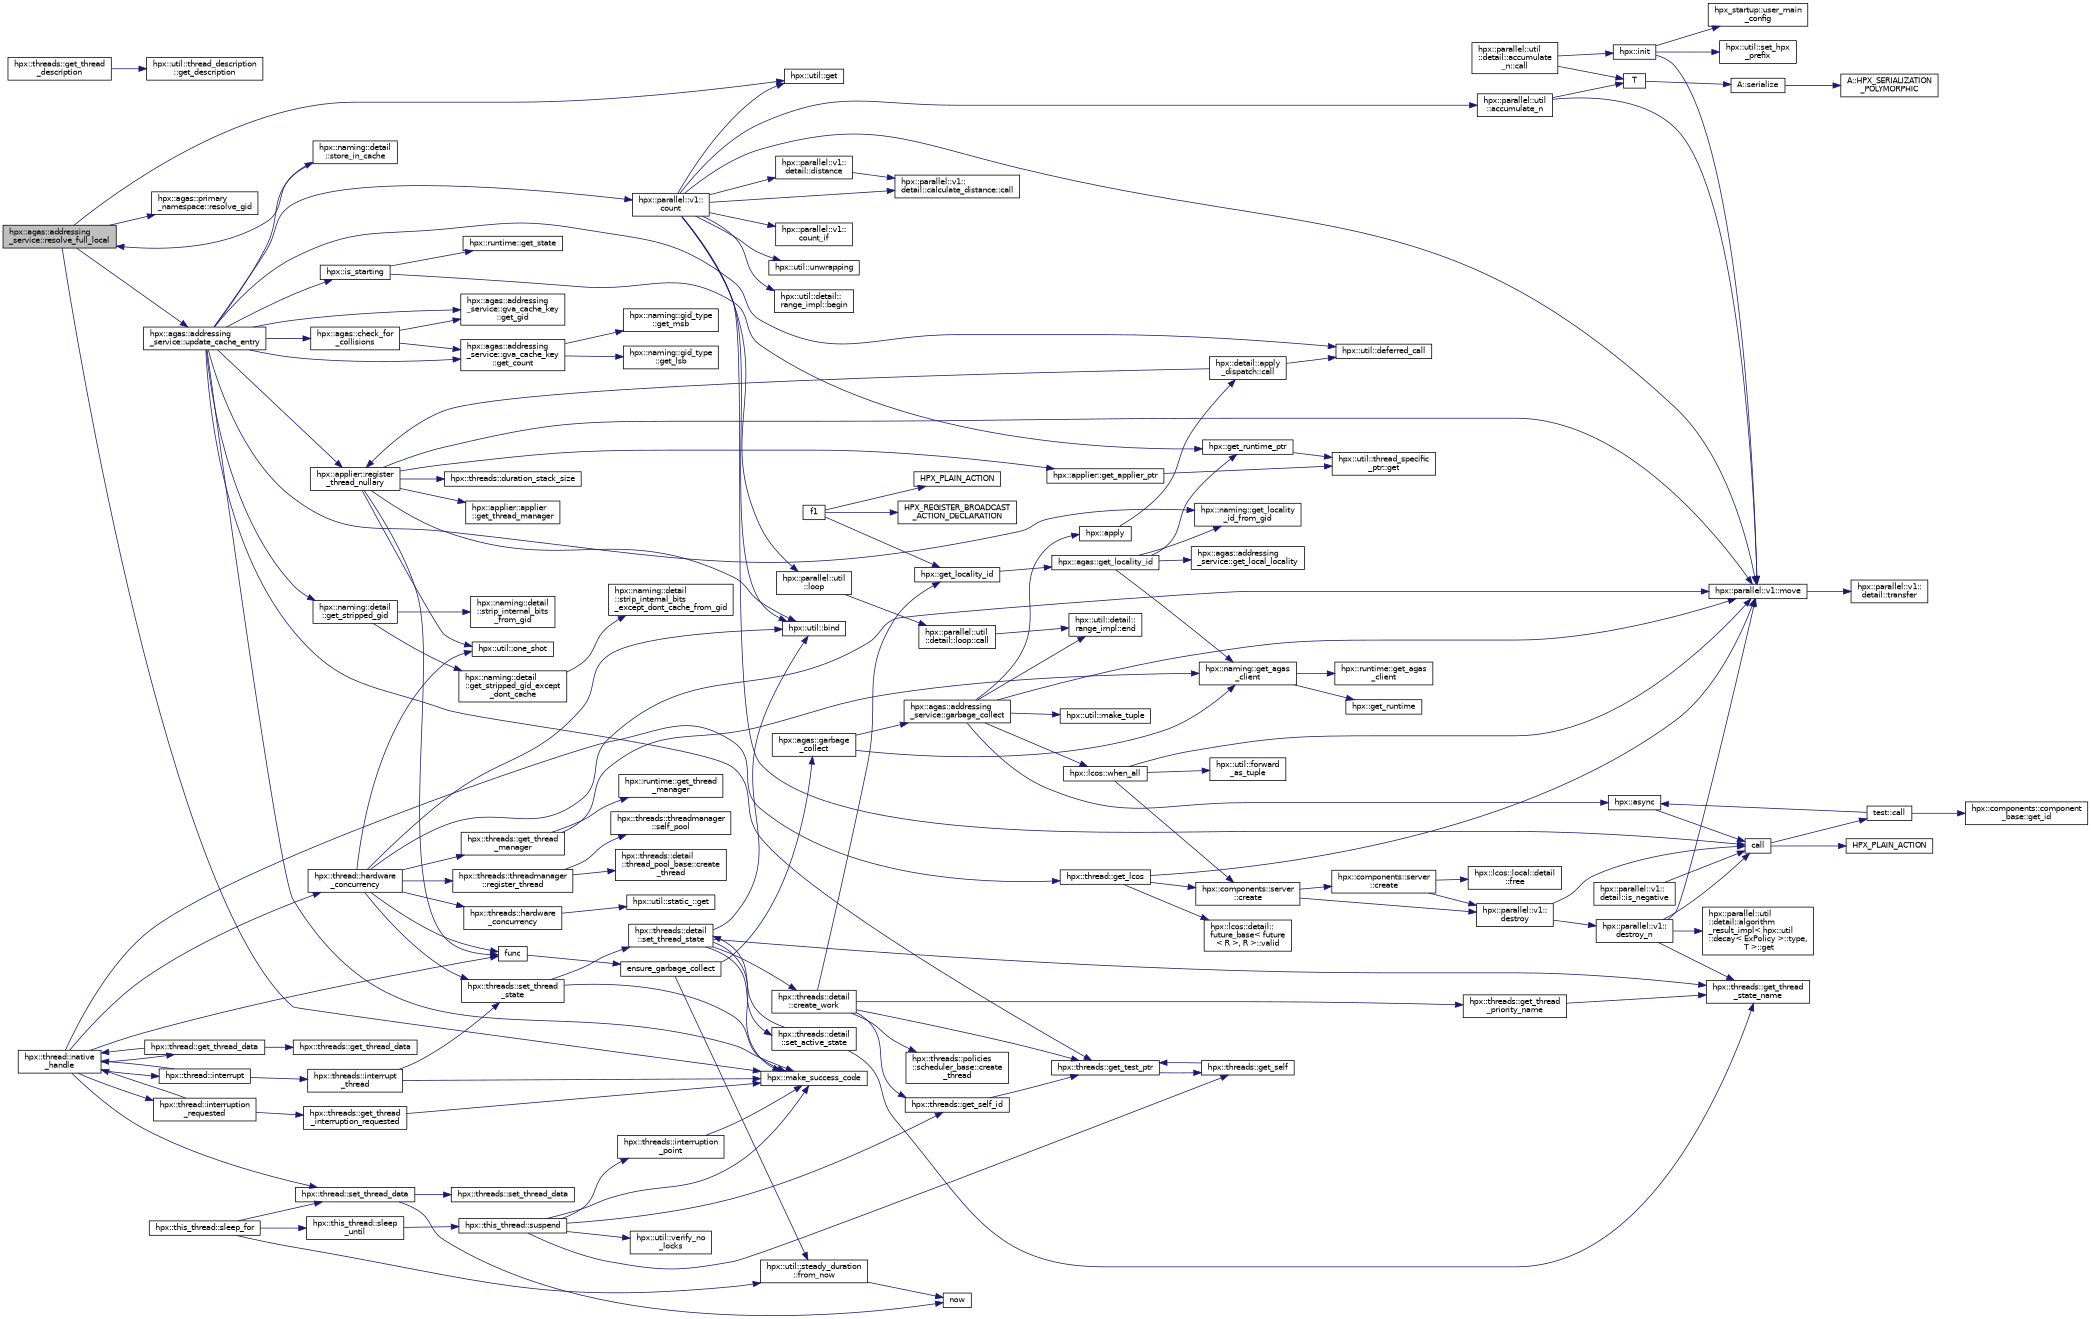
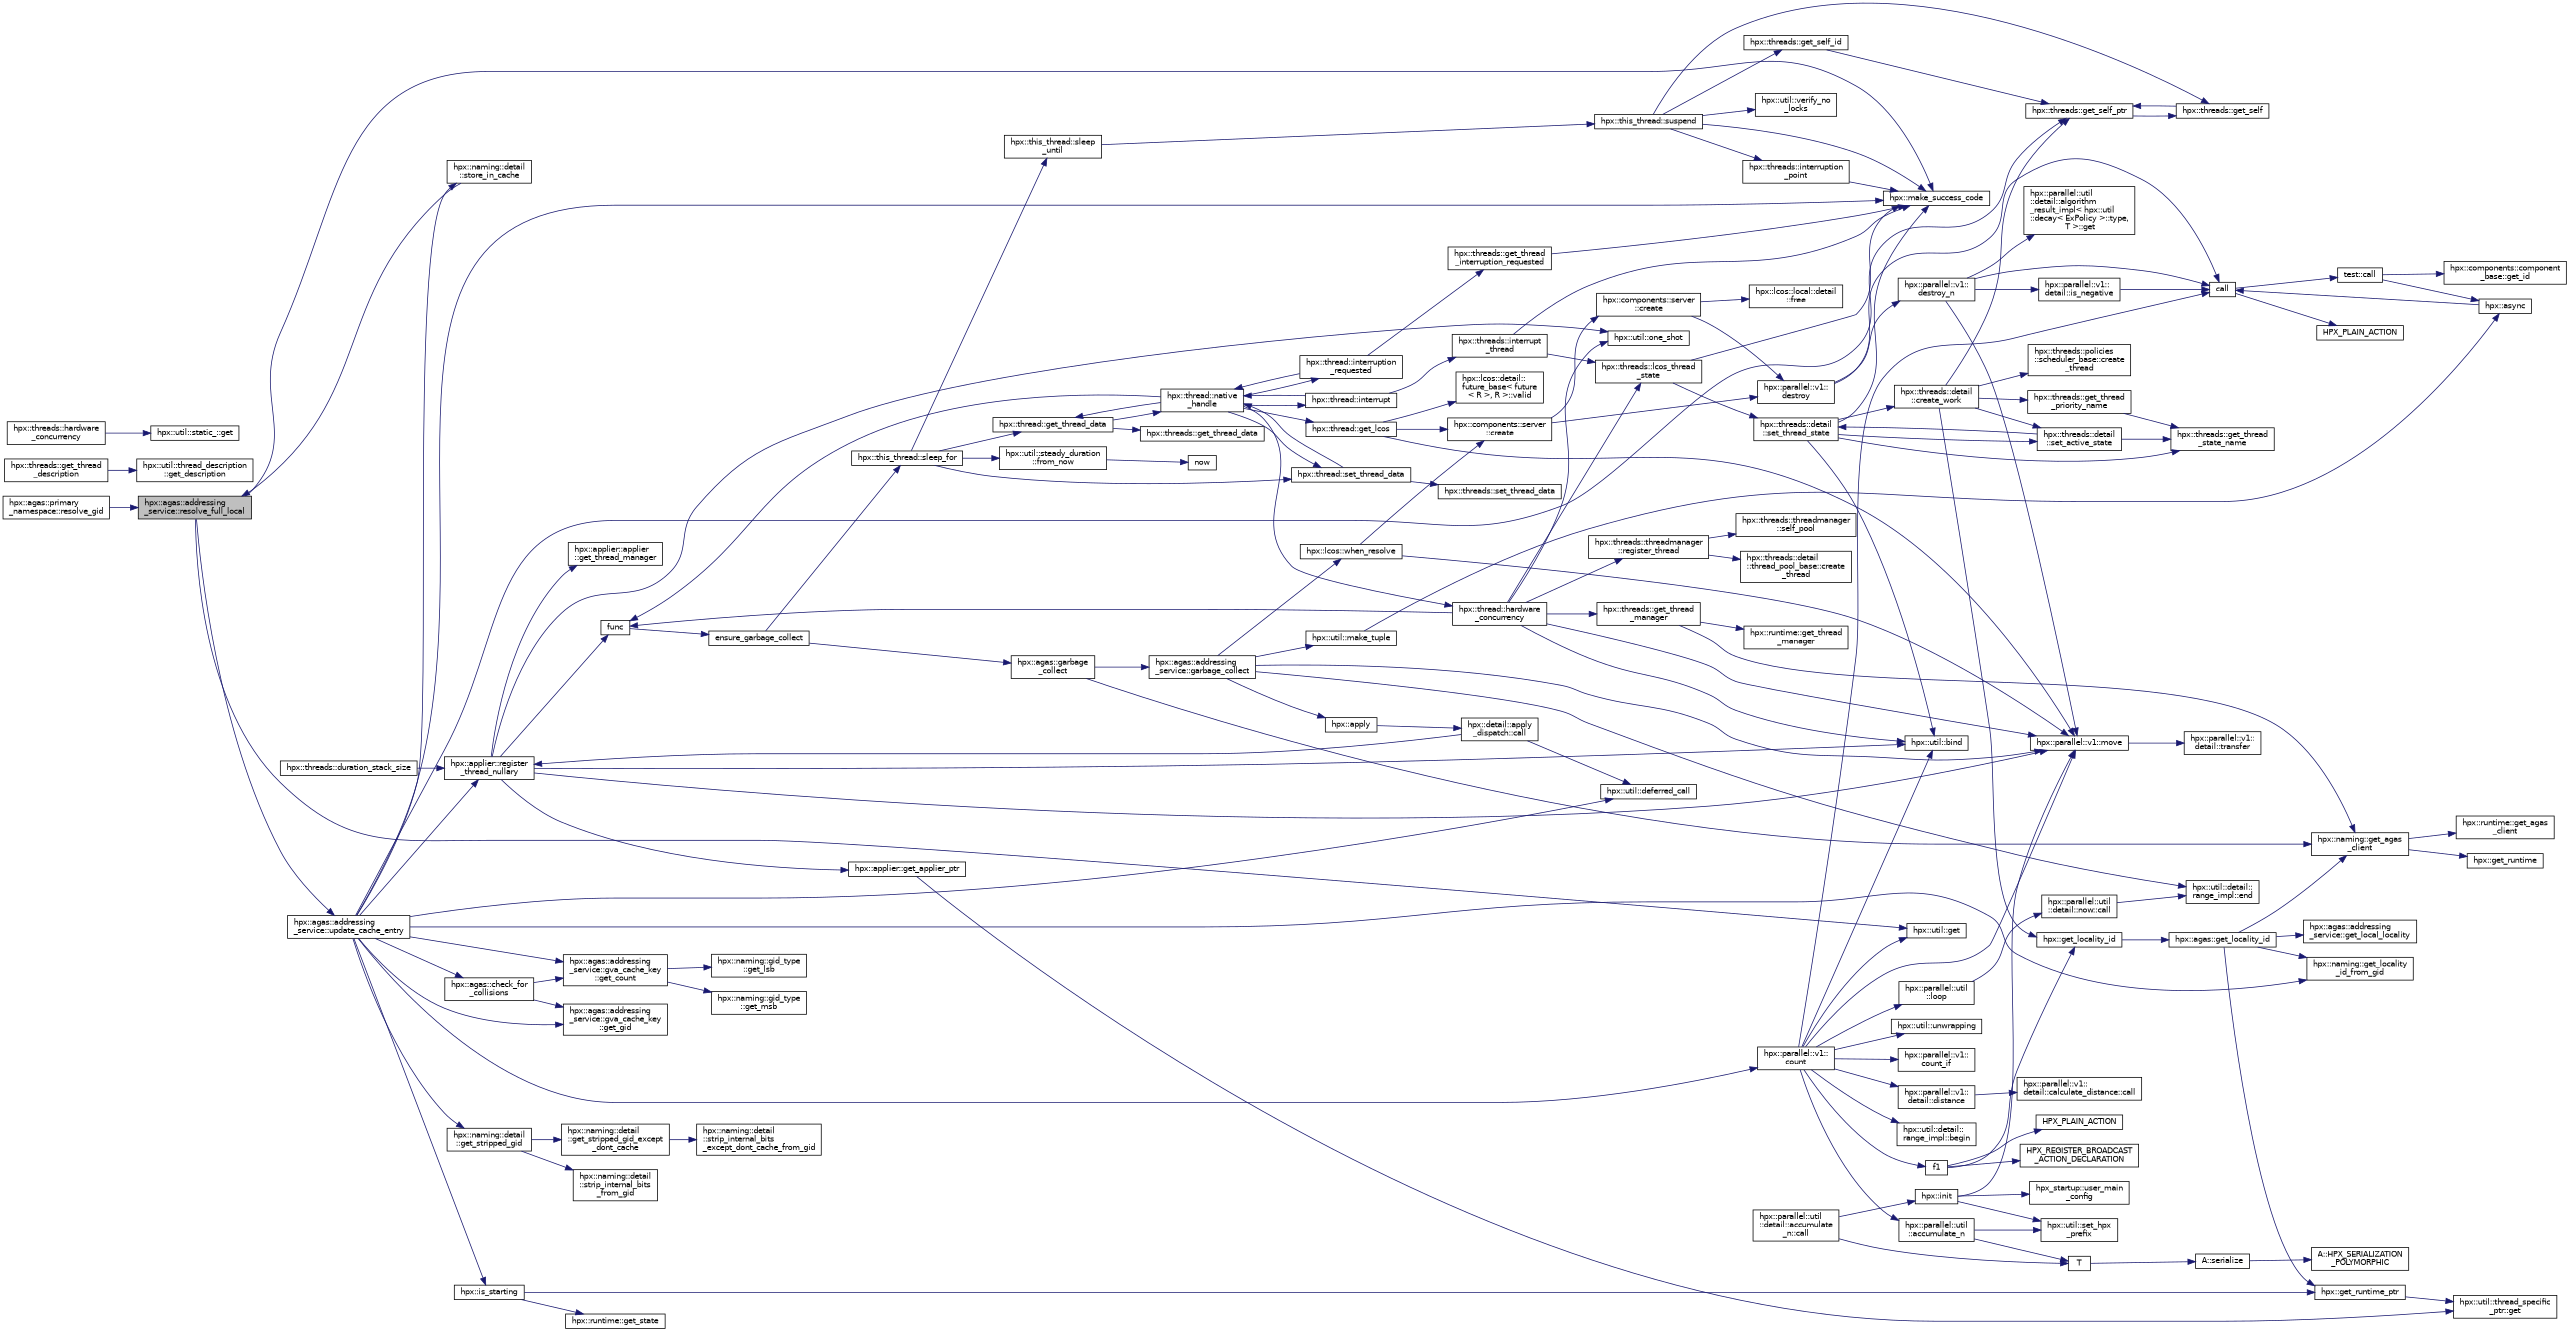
(798, 197) -> (1852, 1129)
(128, 221) -> (120, 508)
(1730, 282) -> (2004, 1230)
none -> (976, 442)
(418, 479) -> (427, 768)
(957, 637) -> (2079, 906)
(1248, 769) -> none
(1105, 774) -> (1351, 552)
(1270, 803) -> (1919, 496)
(434, 899) -> none
(1693, 960) -> (2003, 290)
(513, 991) -> (1649, 372)
(880, 1052) -> (2009, 418)
(1105, 1068) -> (2079, 111)
(740, 1115) -> (831, 551)
(654, 1308) -> (1295, 439)
